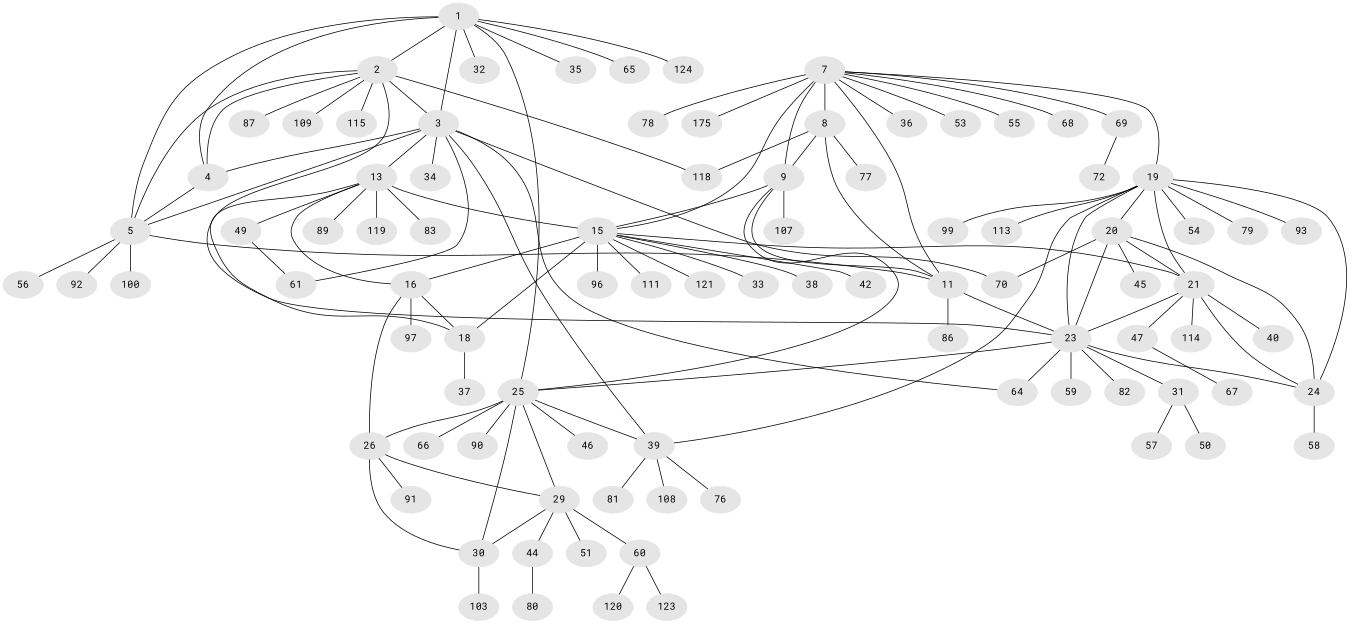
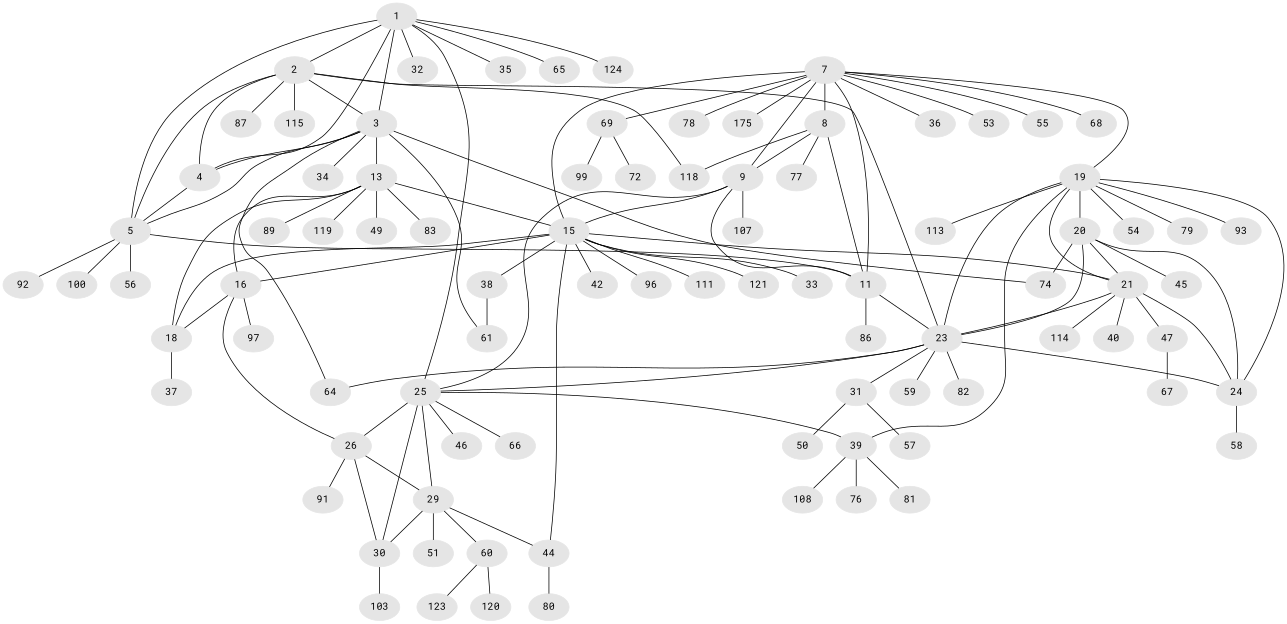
(303, 124) -> none
(1051, 204) -> (594, 151)
(269, 258) -> (487, 312)
(1002, 285) -> (1046, 285)
(544, 297) -> none
none -> (556, 399)
(477, 446) -> none
